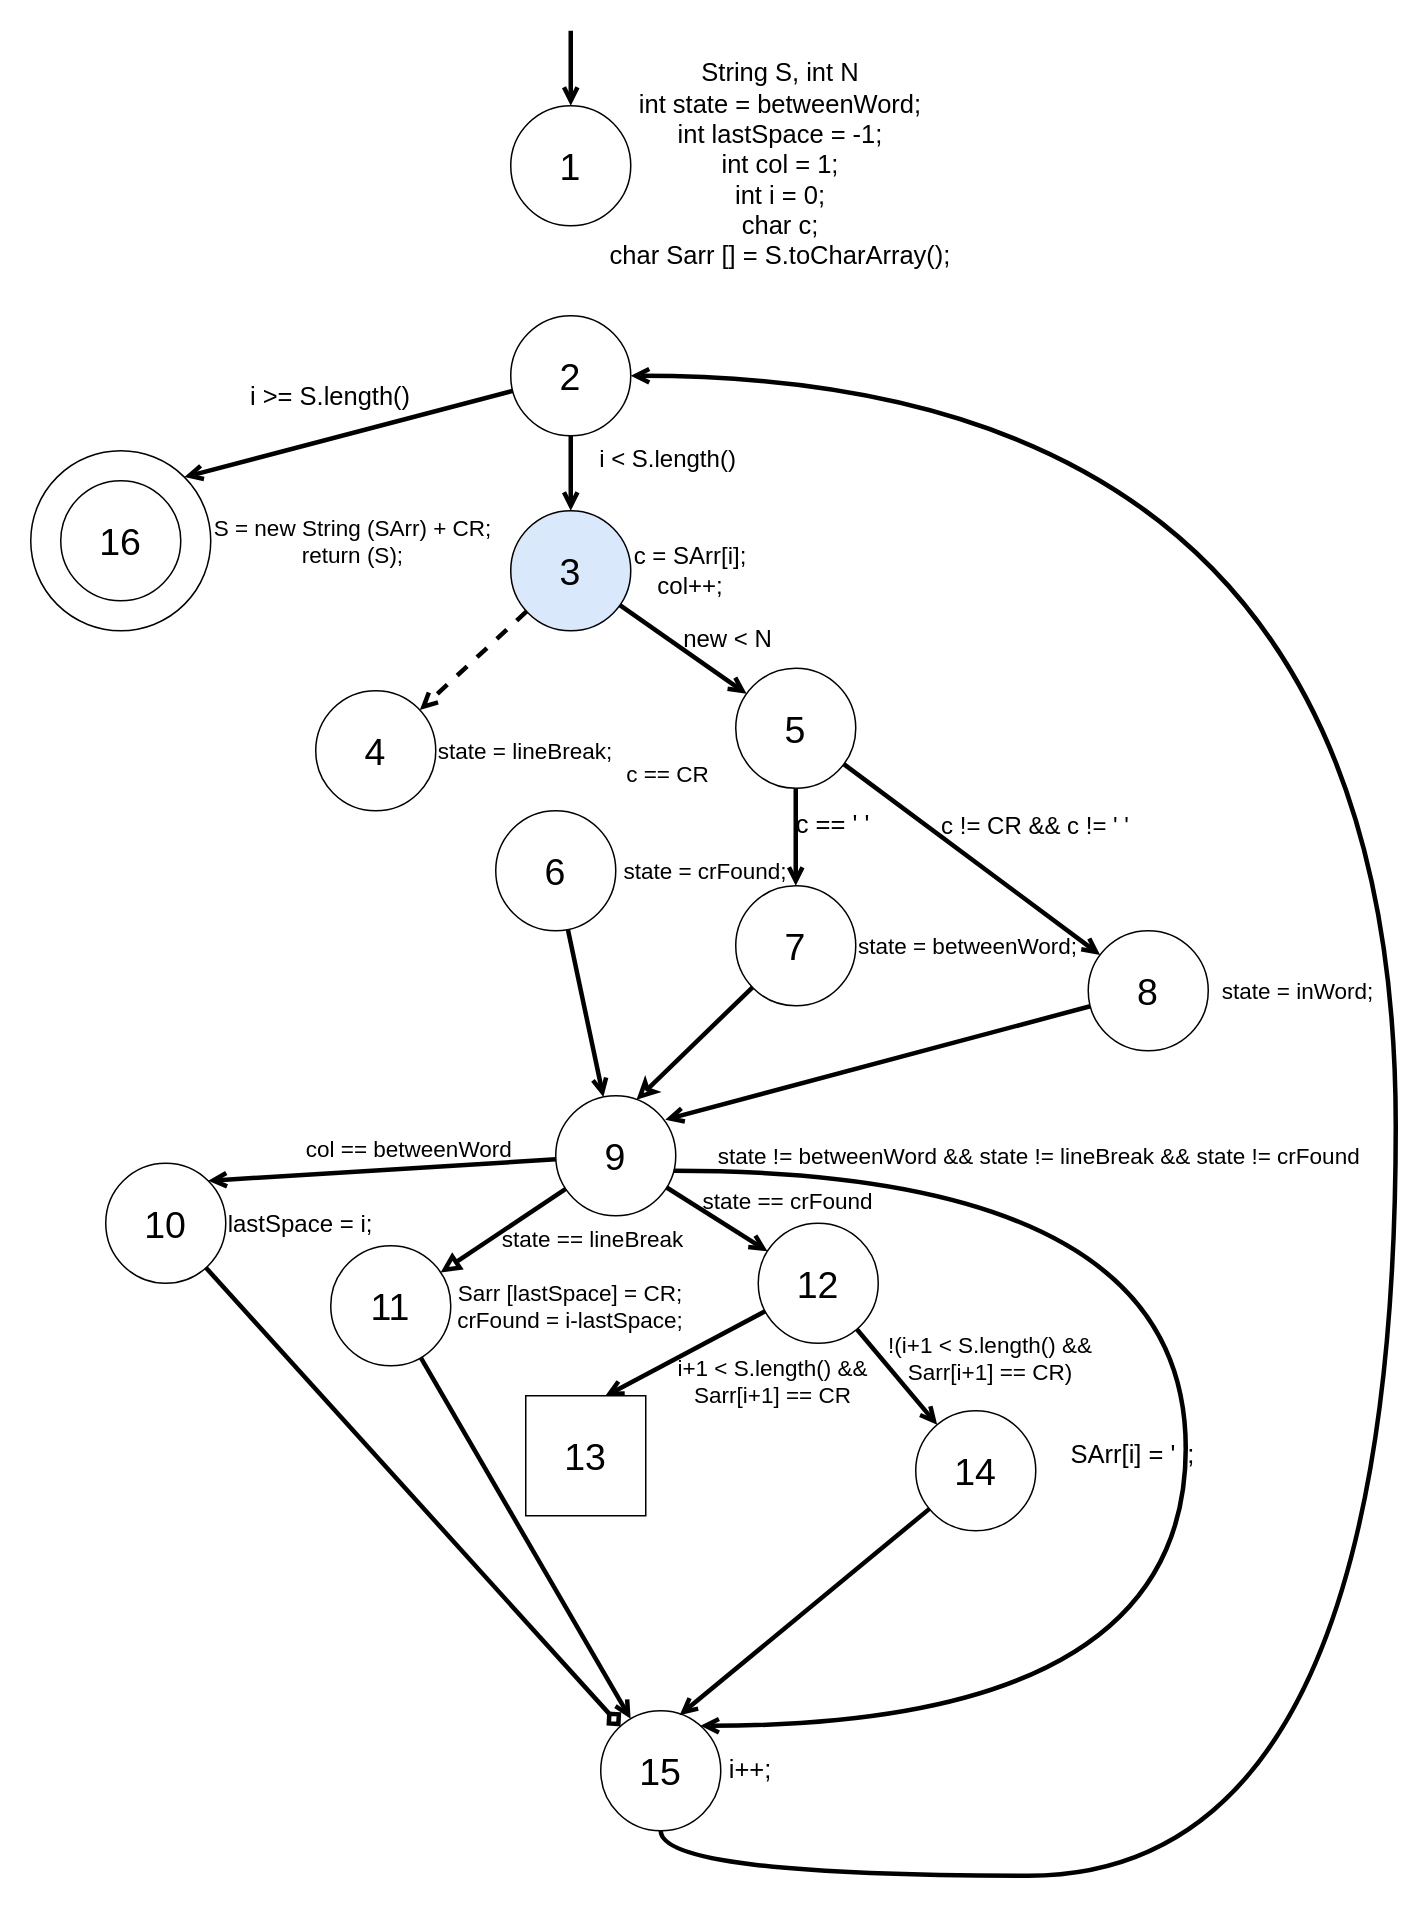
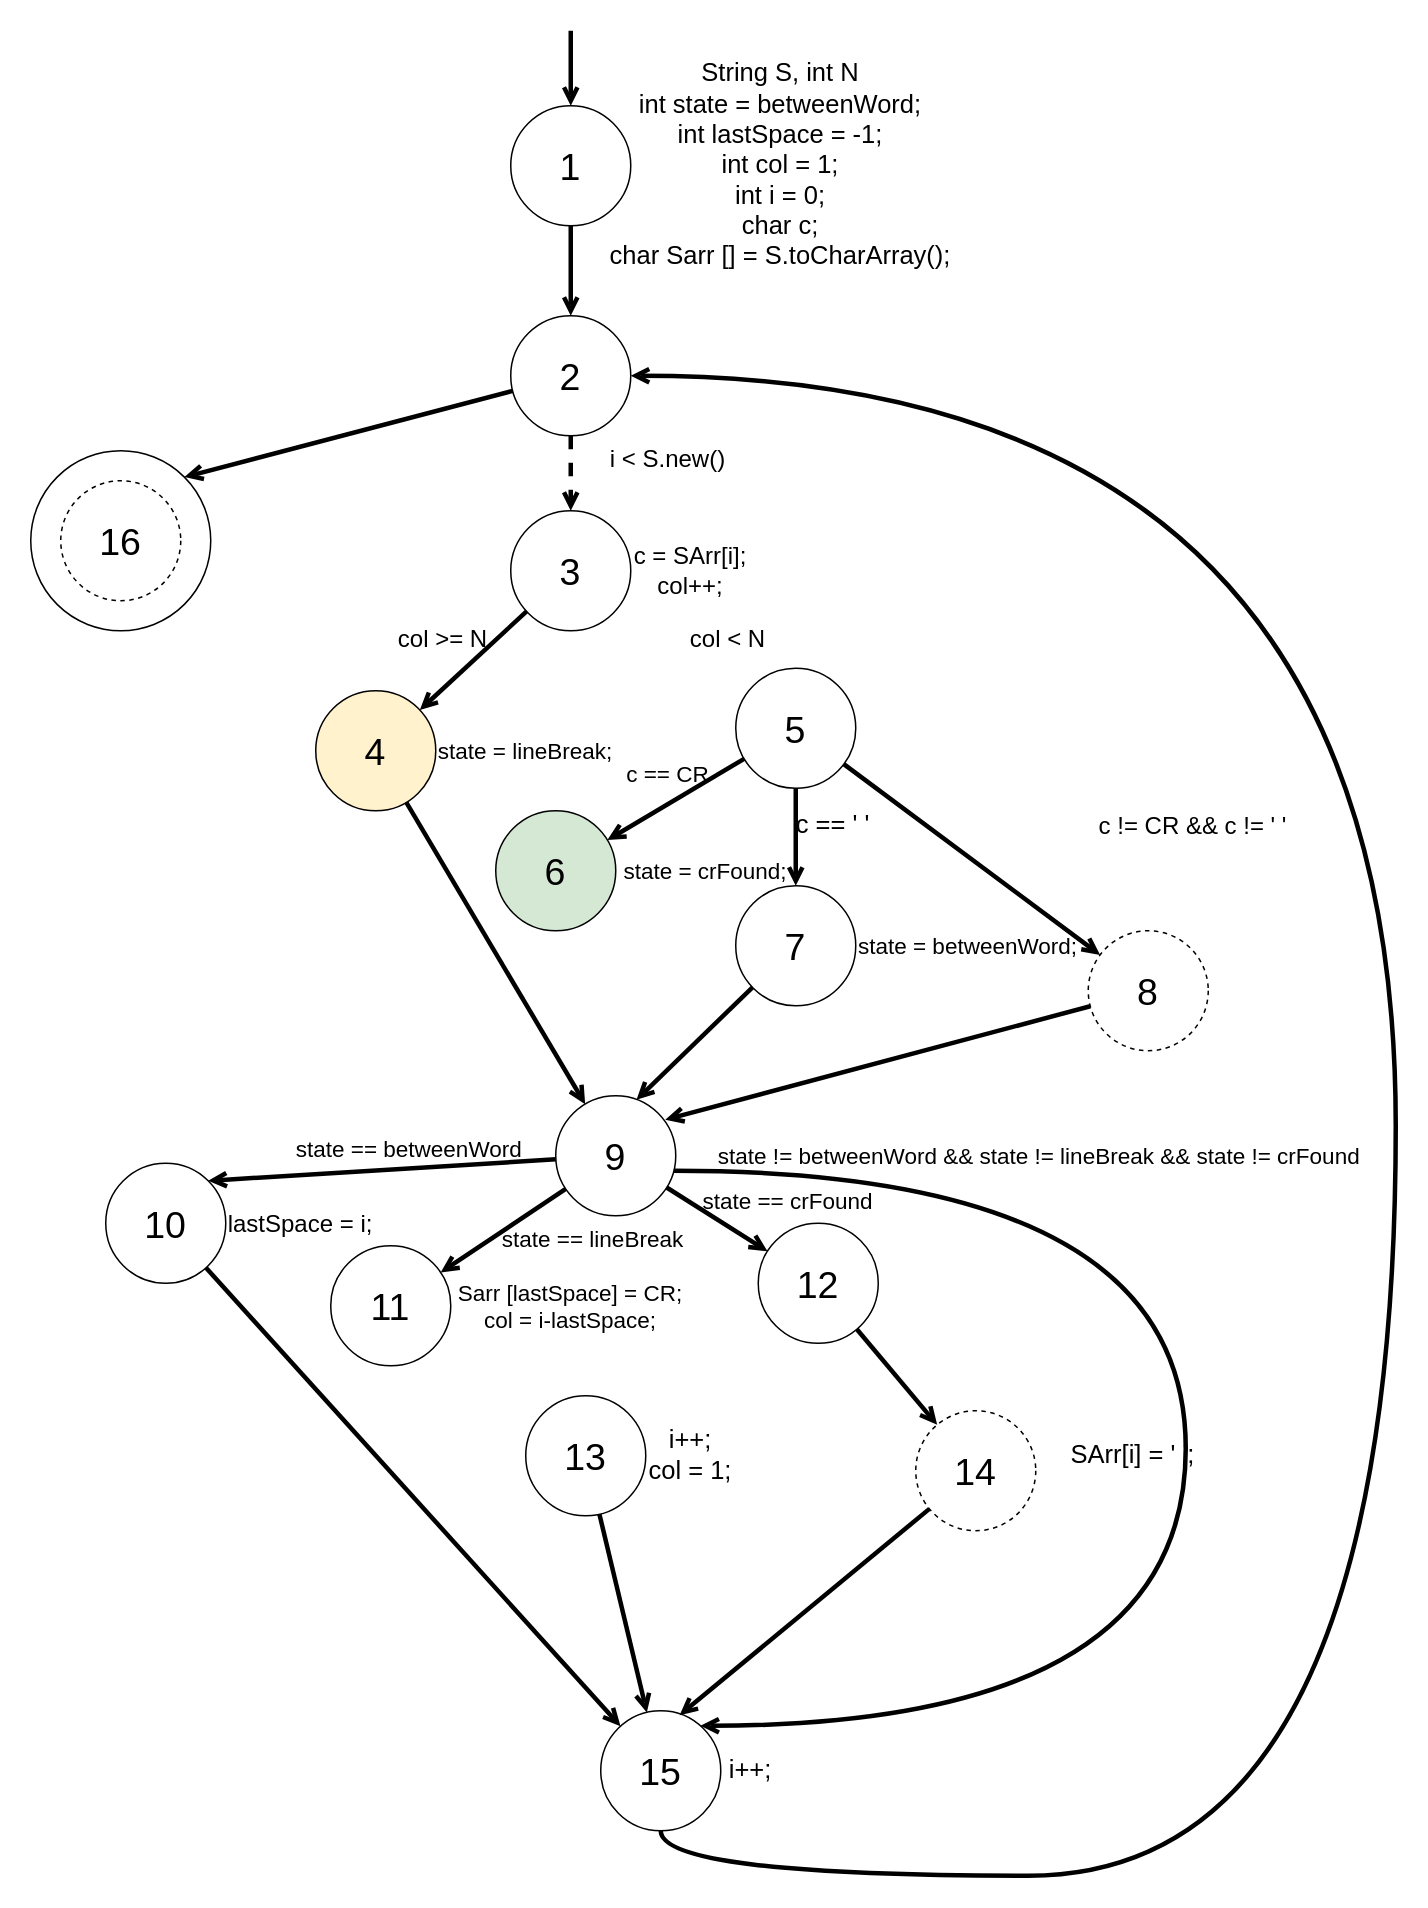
none -> (571, 265)
(331, 398) -> none
(571, 455) -> (571, 455)
(668, 458) -> (668, 458)
(121, 541) -> (121, 541)
(353, 541) -> none
(571, 571) -> (571, 571)
(512, 625) -> (512, 625)
none -> (443, 638)
(728, 638) -> (728, 638)
(679, 647) -> none
(376, 751) -> (376, 751)
none -> (680, 797)
(1036, 826) -> (1193, 826)
(556, 871) -> (556, 871)
none -> (493, 949)
(1148, 991) -> (1148, 991)
(1298, 991) -> none
(584, 1008) -> none
(649, 1088) -> (647, 1089)
(410, 1148) -> (410, 1148)
(457, 1262) -> (454, 1264)
(571, 1306) -> (571, 1306)
(690, 1351) -> none
(991, 1358) -> none
(773, 1381) -> none
(586, 1456) -> (586, 1456)
none -> (691, 1456)
(976, 1471) -> (976, 1471)
(523, 1533) -> none
none -> (622, 1608)
(609, 1713) -> (611, 1716)
